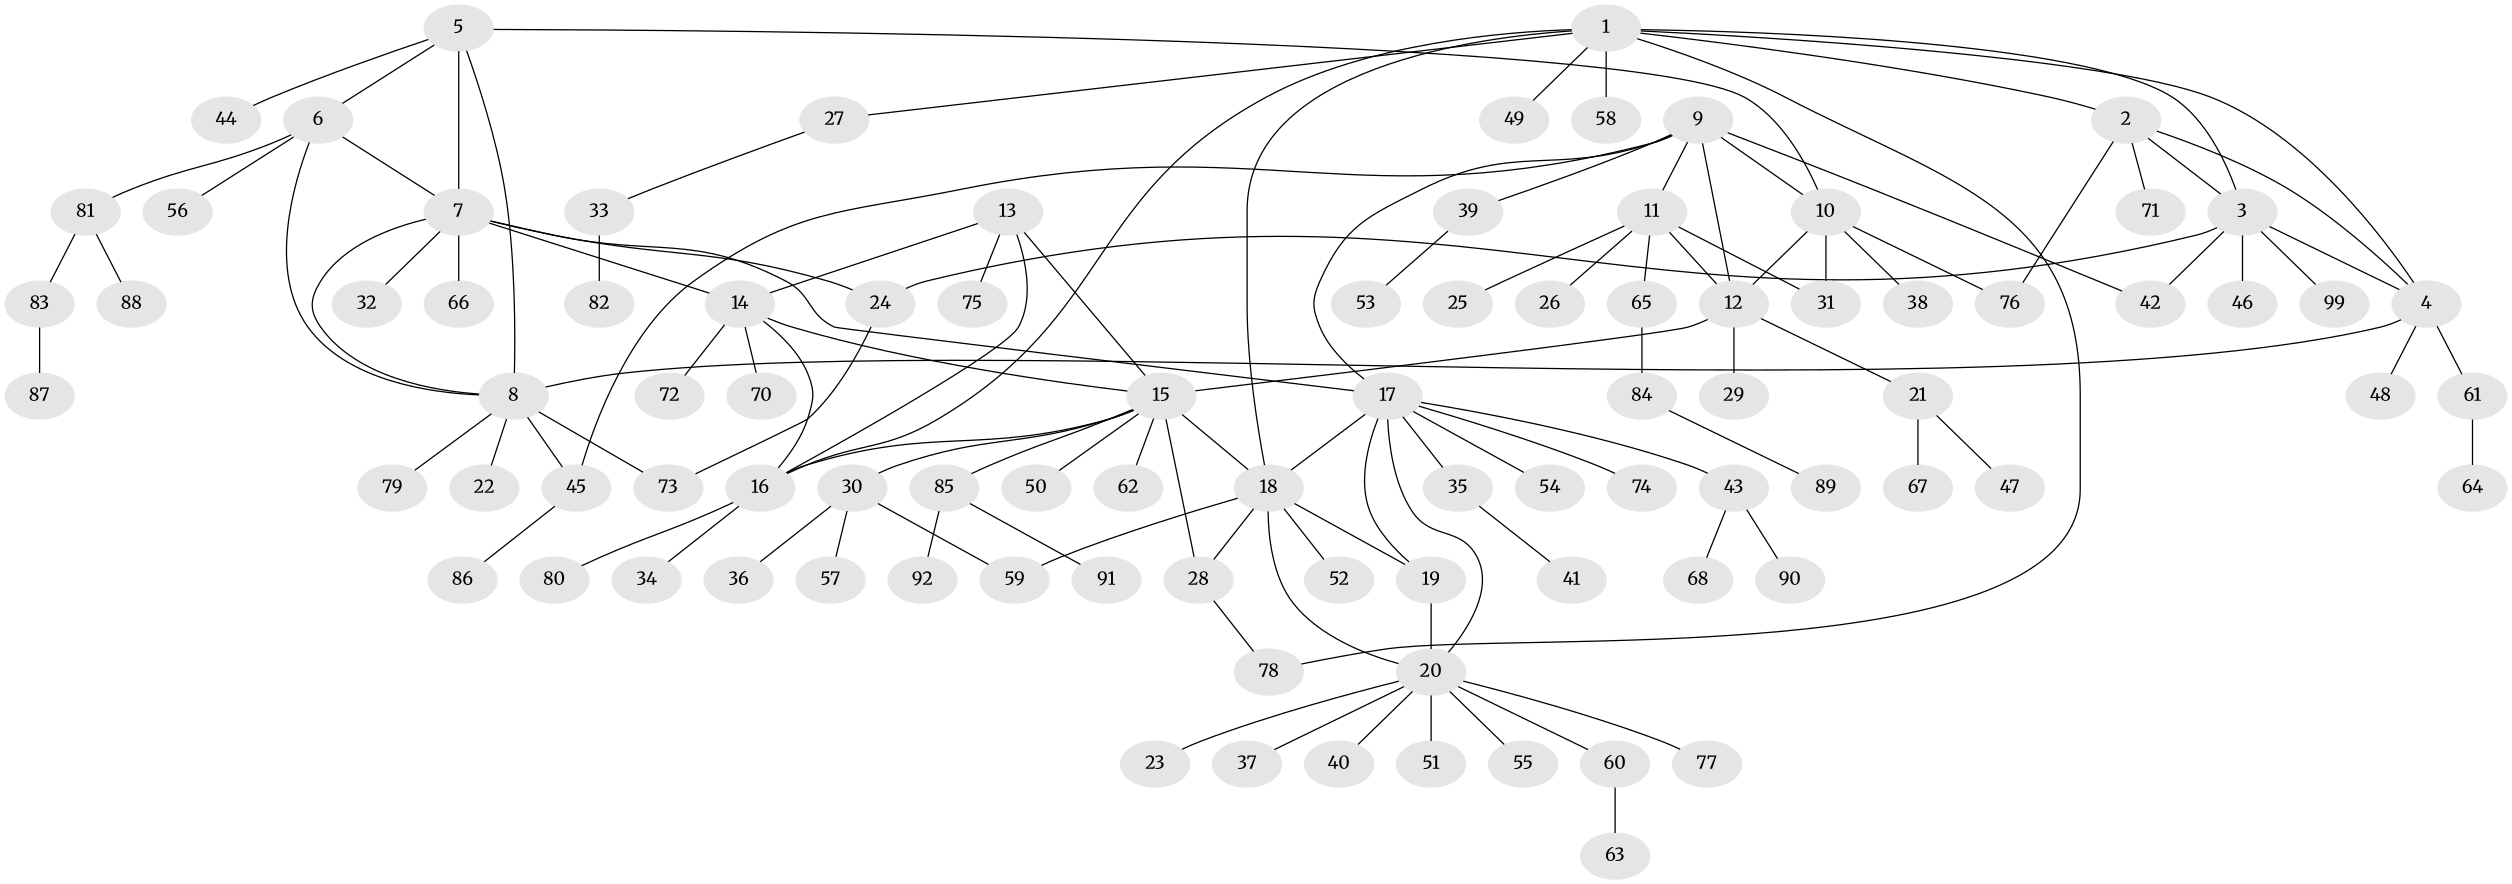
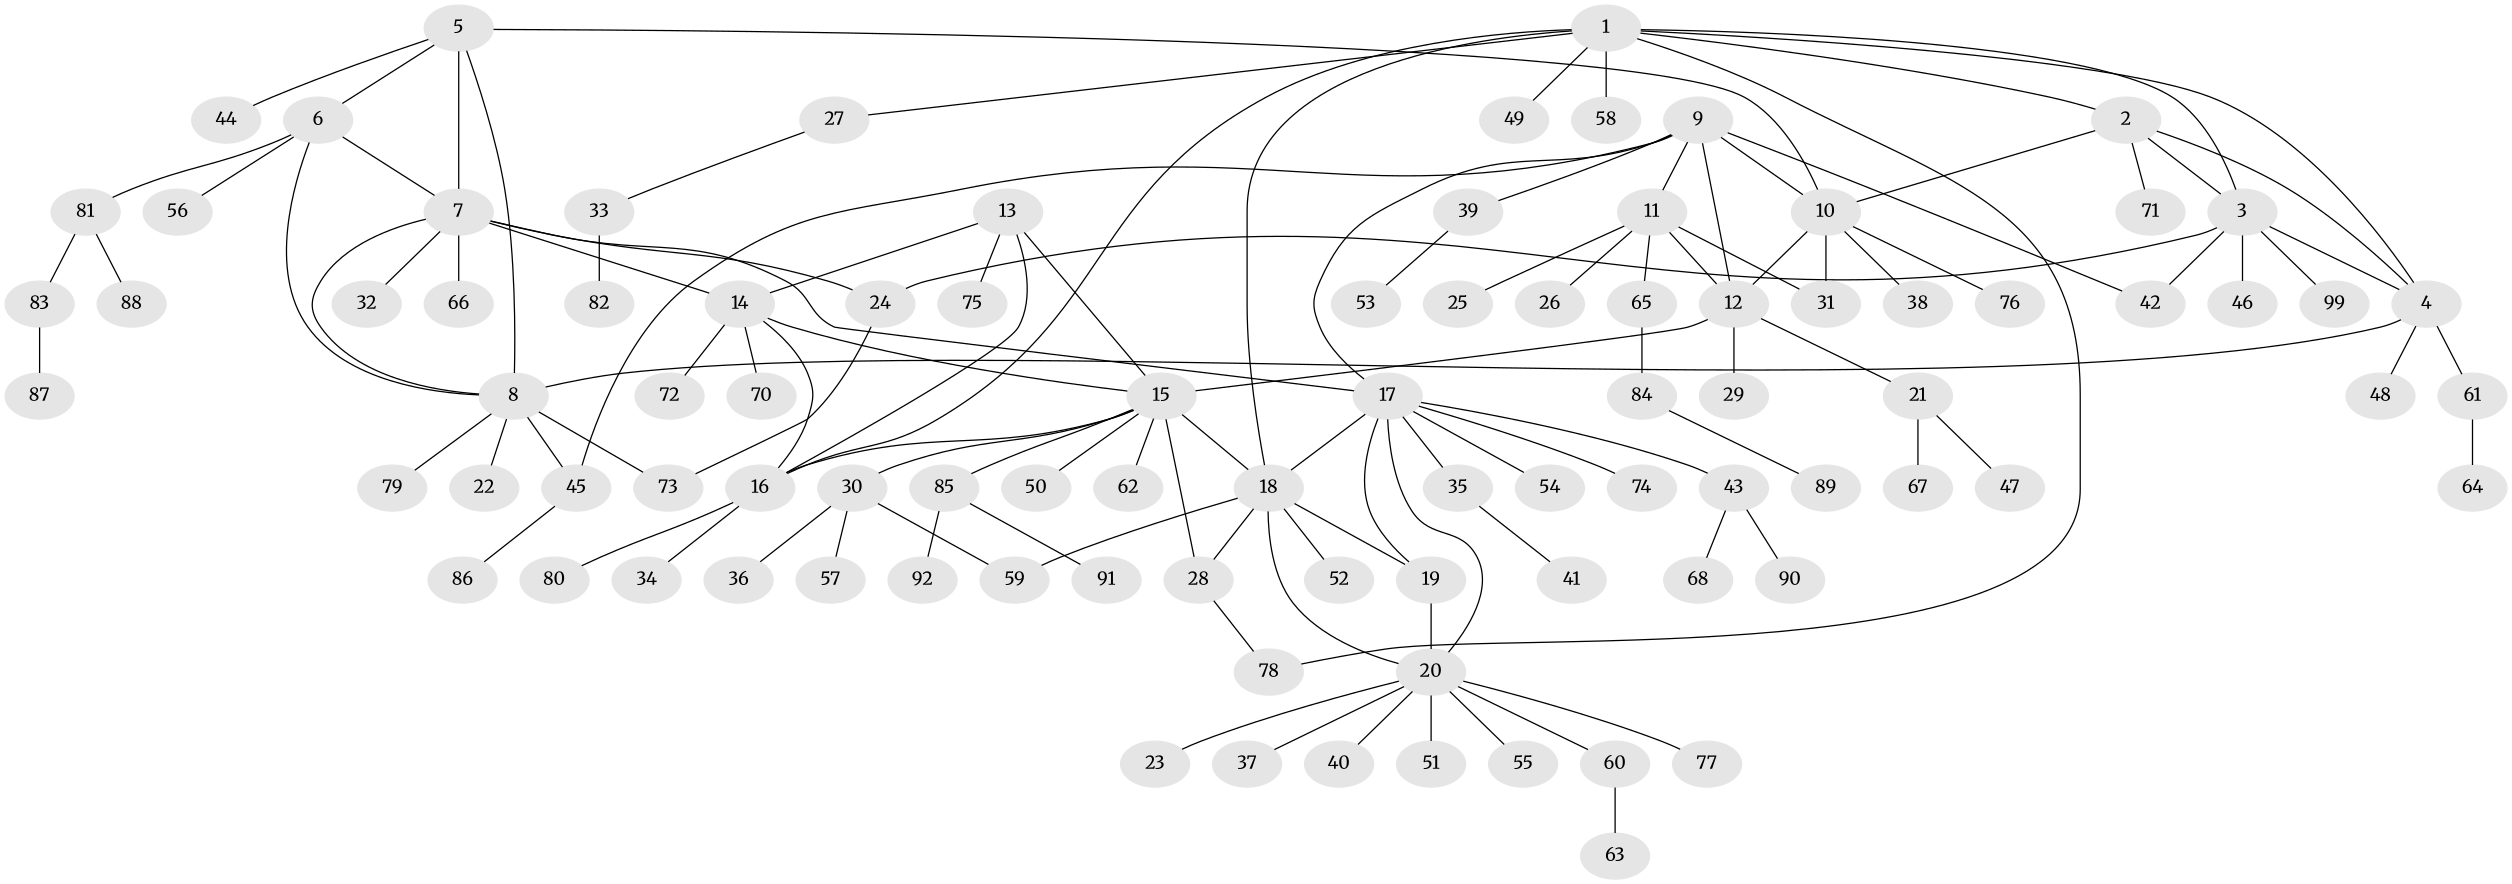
(2068, 212) -> (1976, 166)
